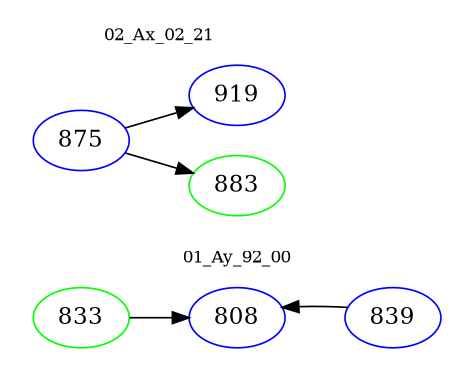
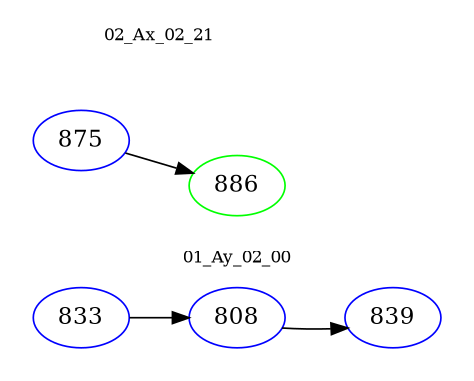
(237, 95) -> none
(237, 186) -> (237, 186)
(237, 258) -> (237, 258)
(324, 306) -> (306, 329)
(81, 318) -> (81, 318)
